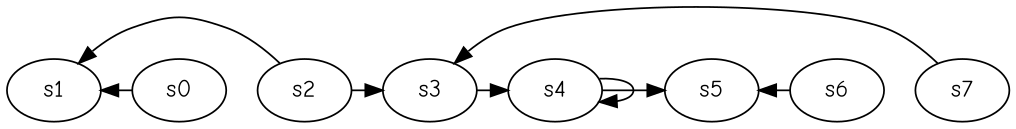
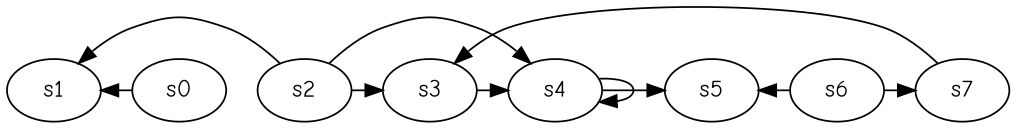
none -> (421, 18)
none -> (891, 90)
